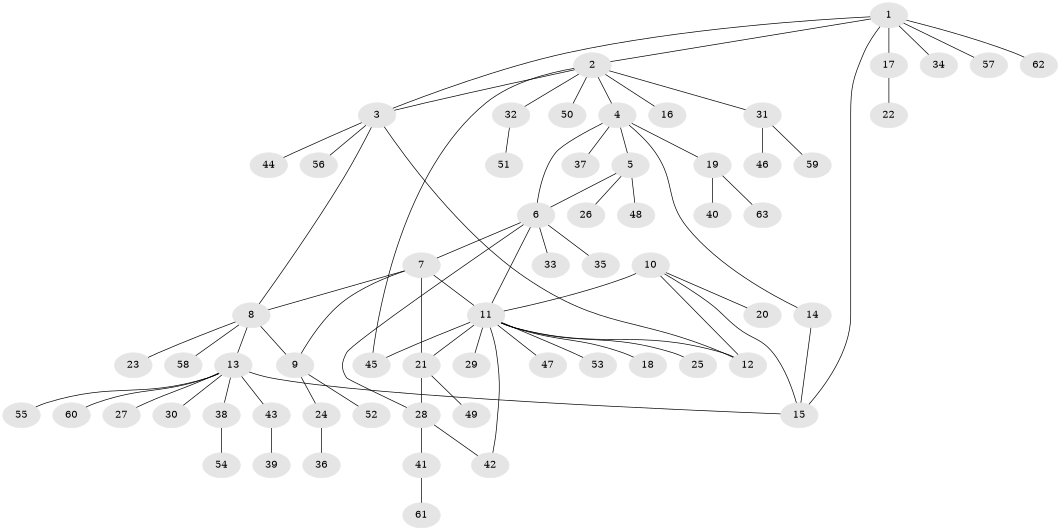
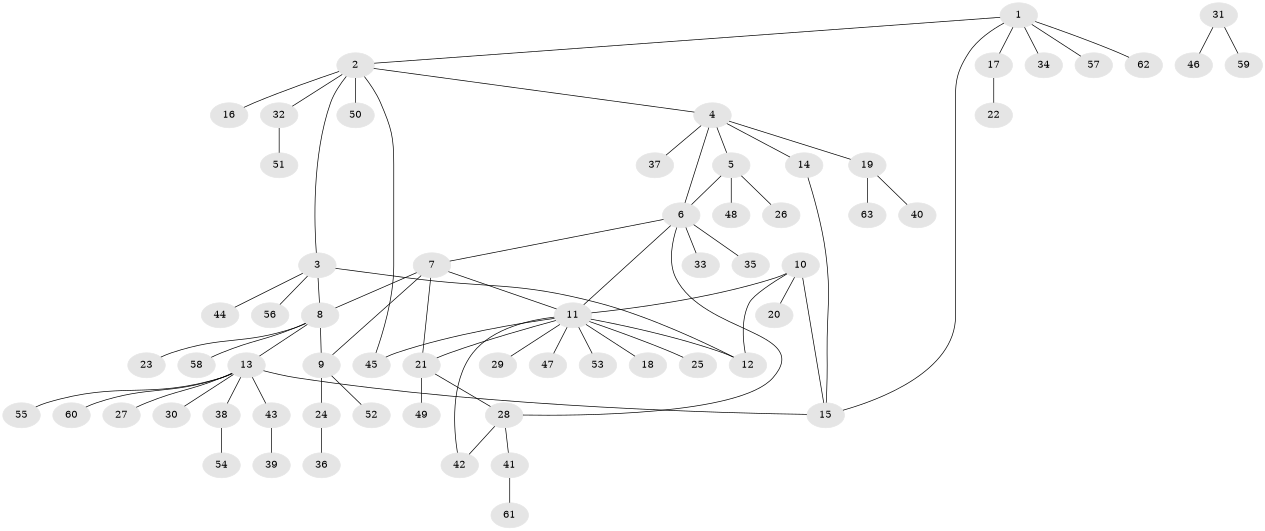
(627, 42) -> none
(677, 90) -> none
